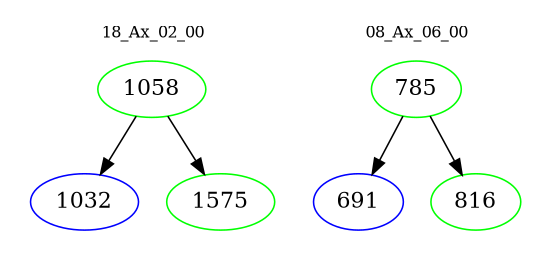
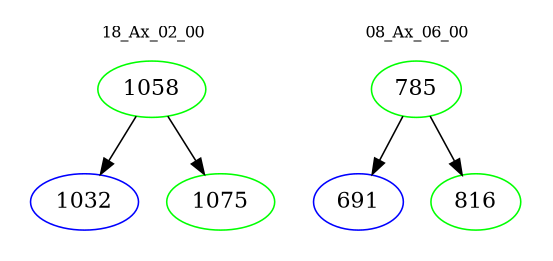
(221, 202) -> (221, 202)
